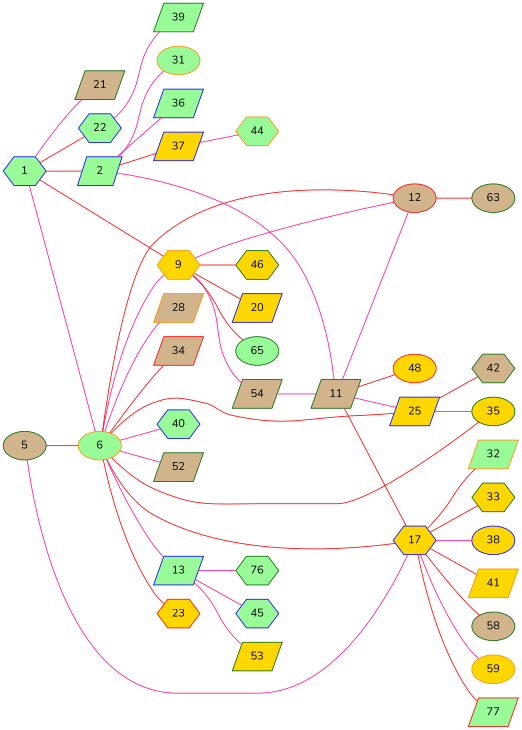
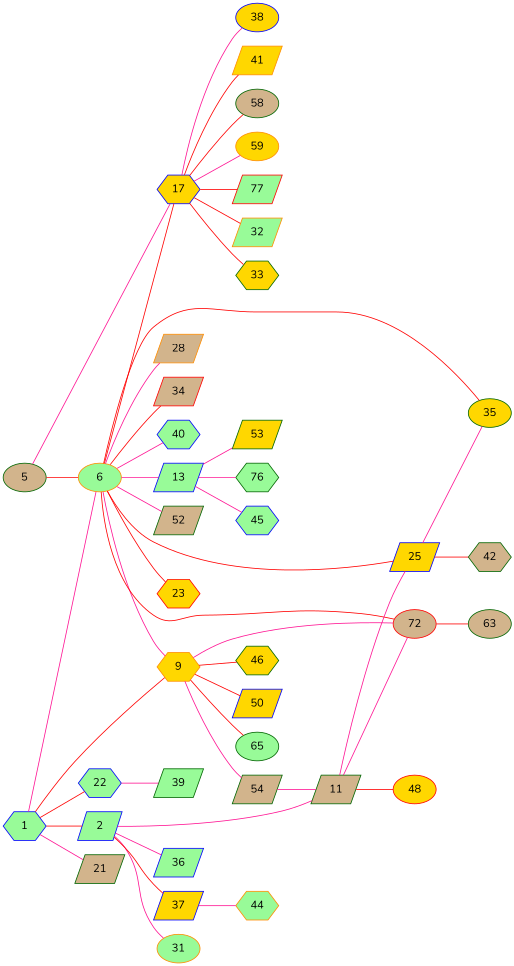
(415, 198) -> (415, 624)
(257, 308) -> (257, 704)
(375, 467) -> none
